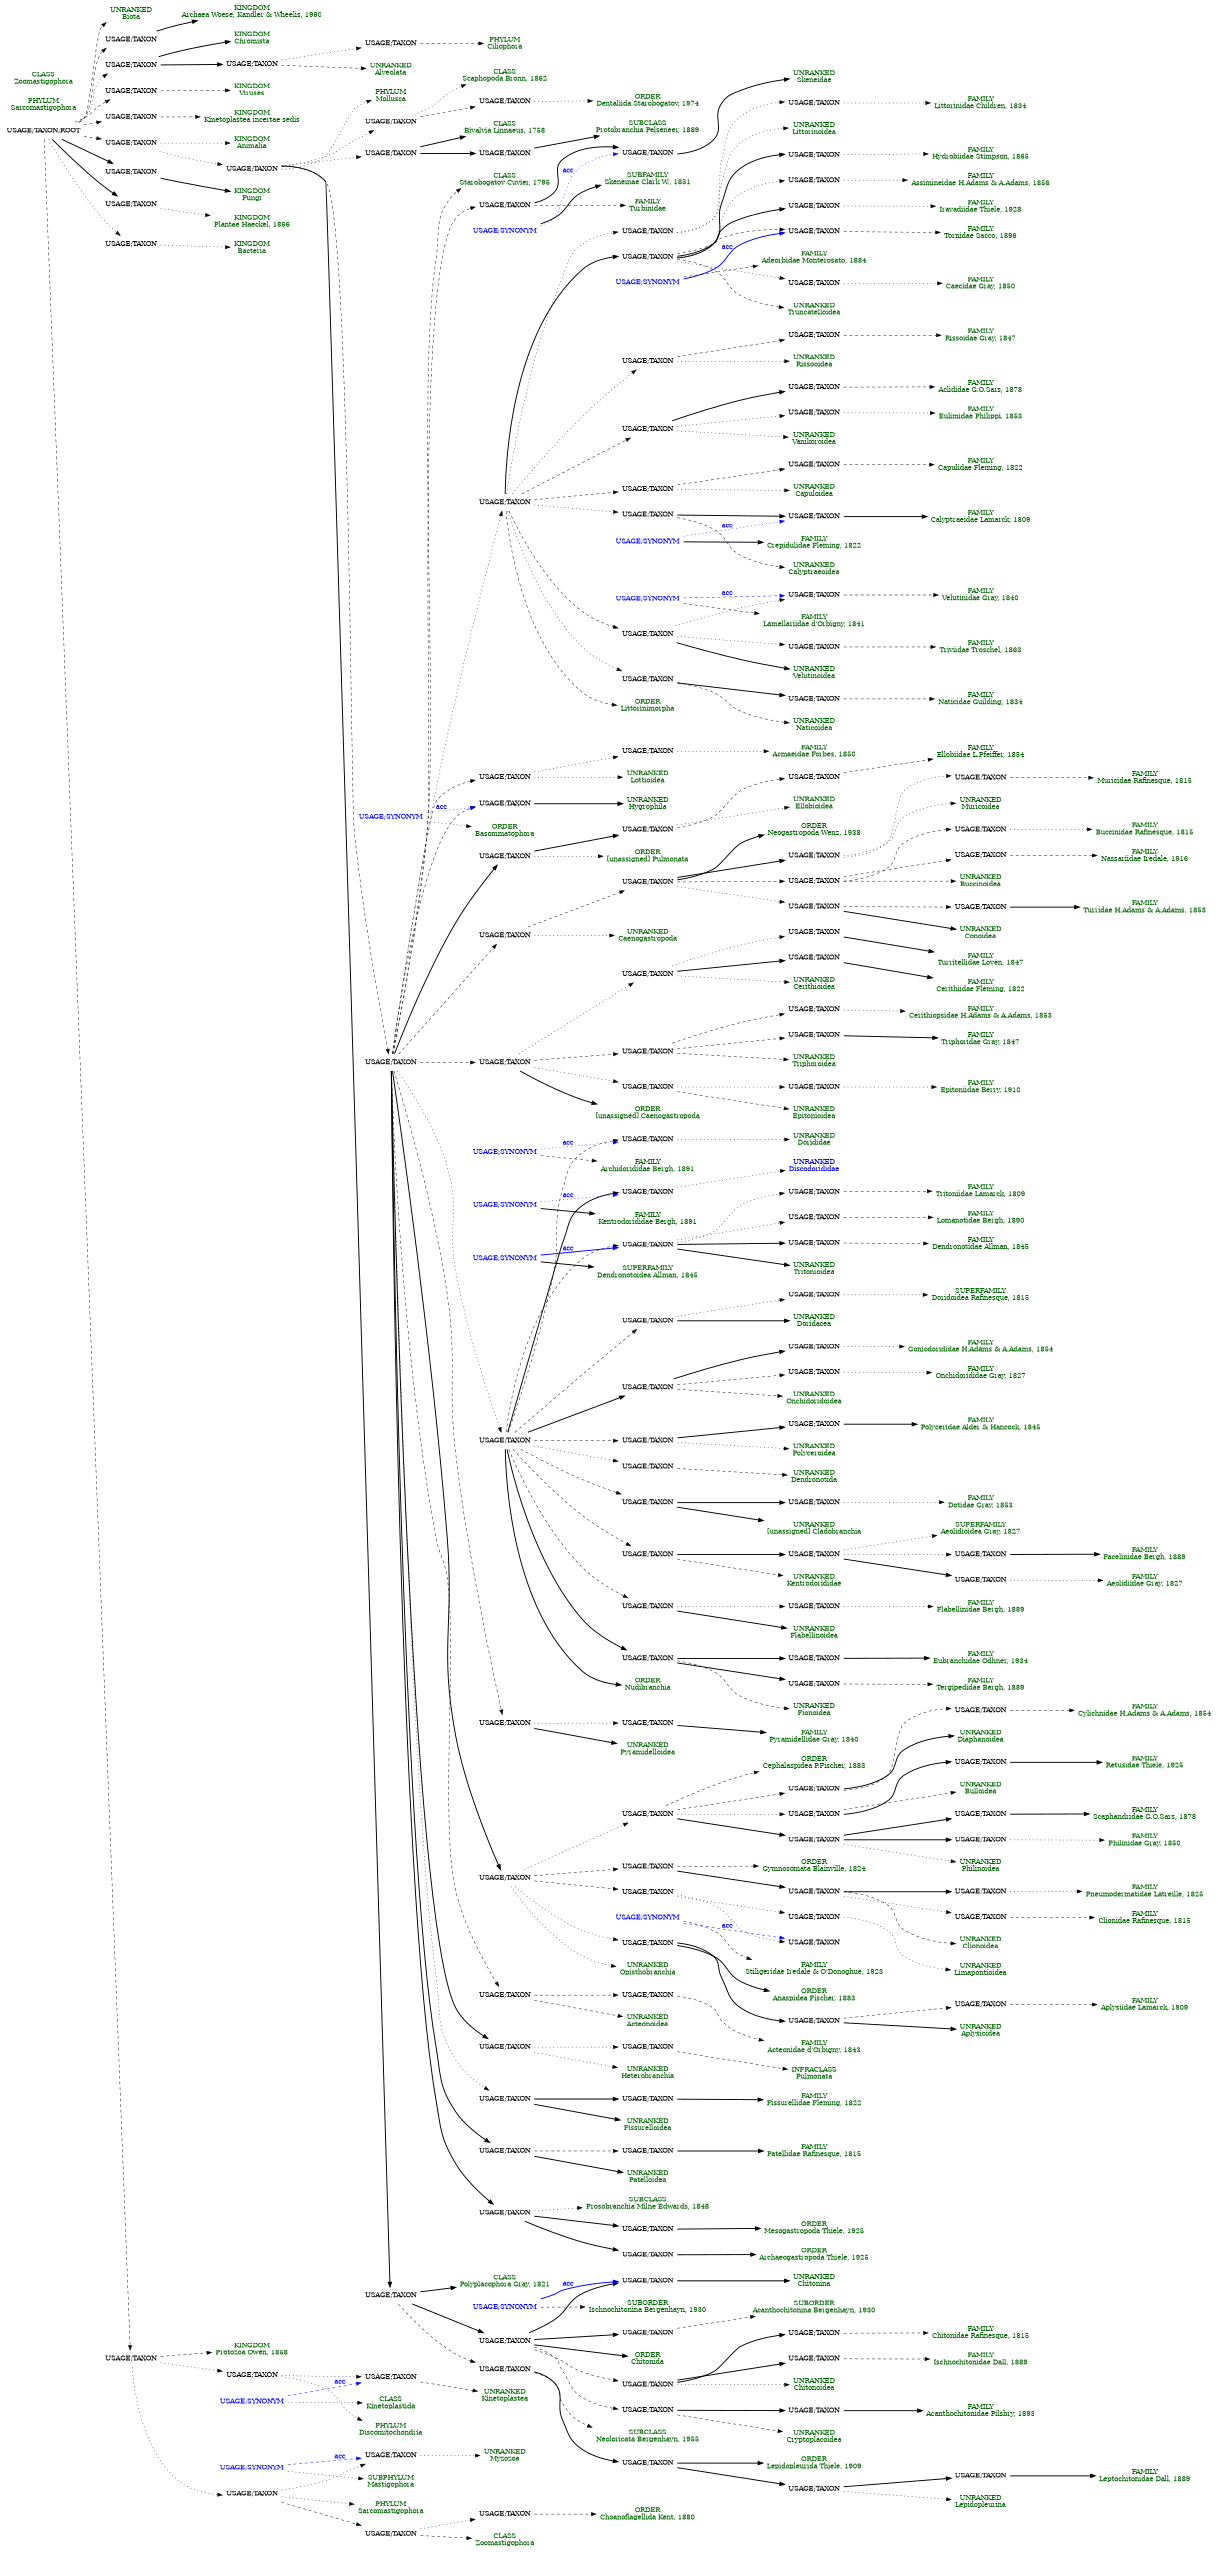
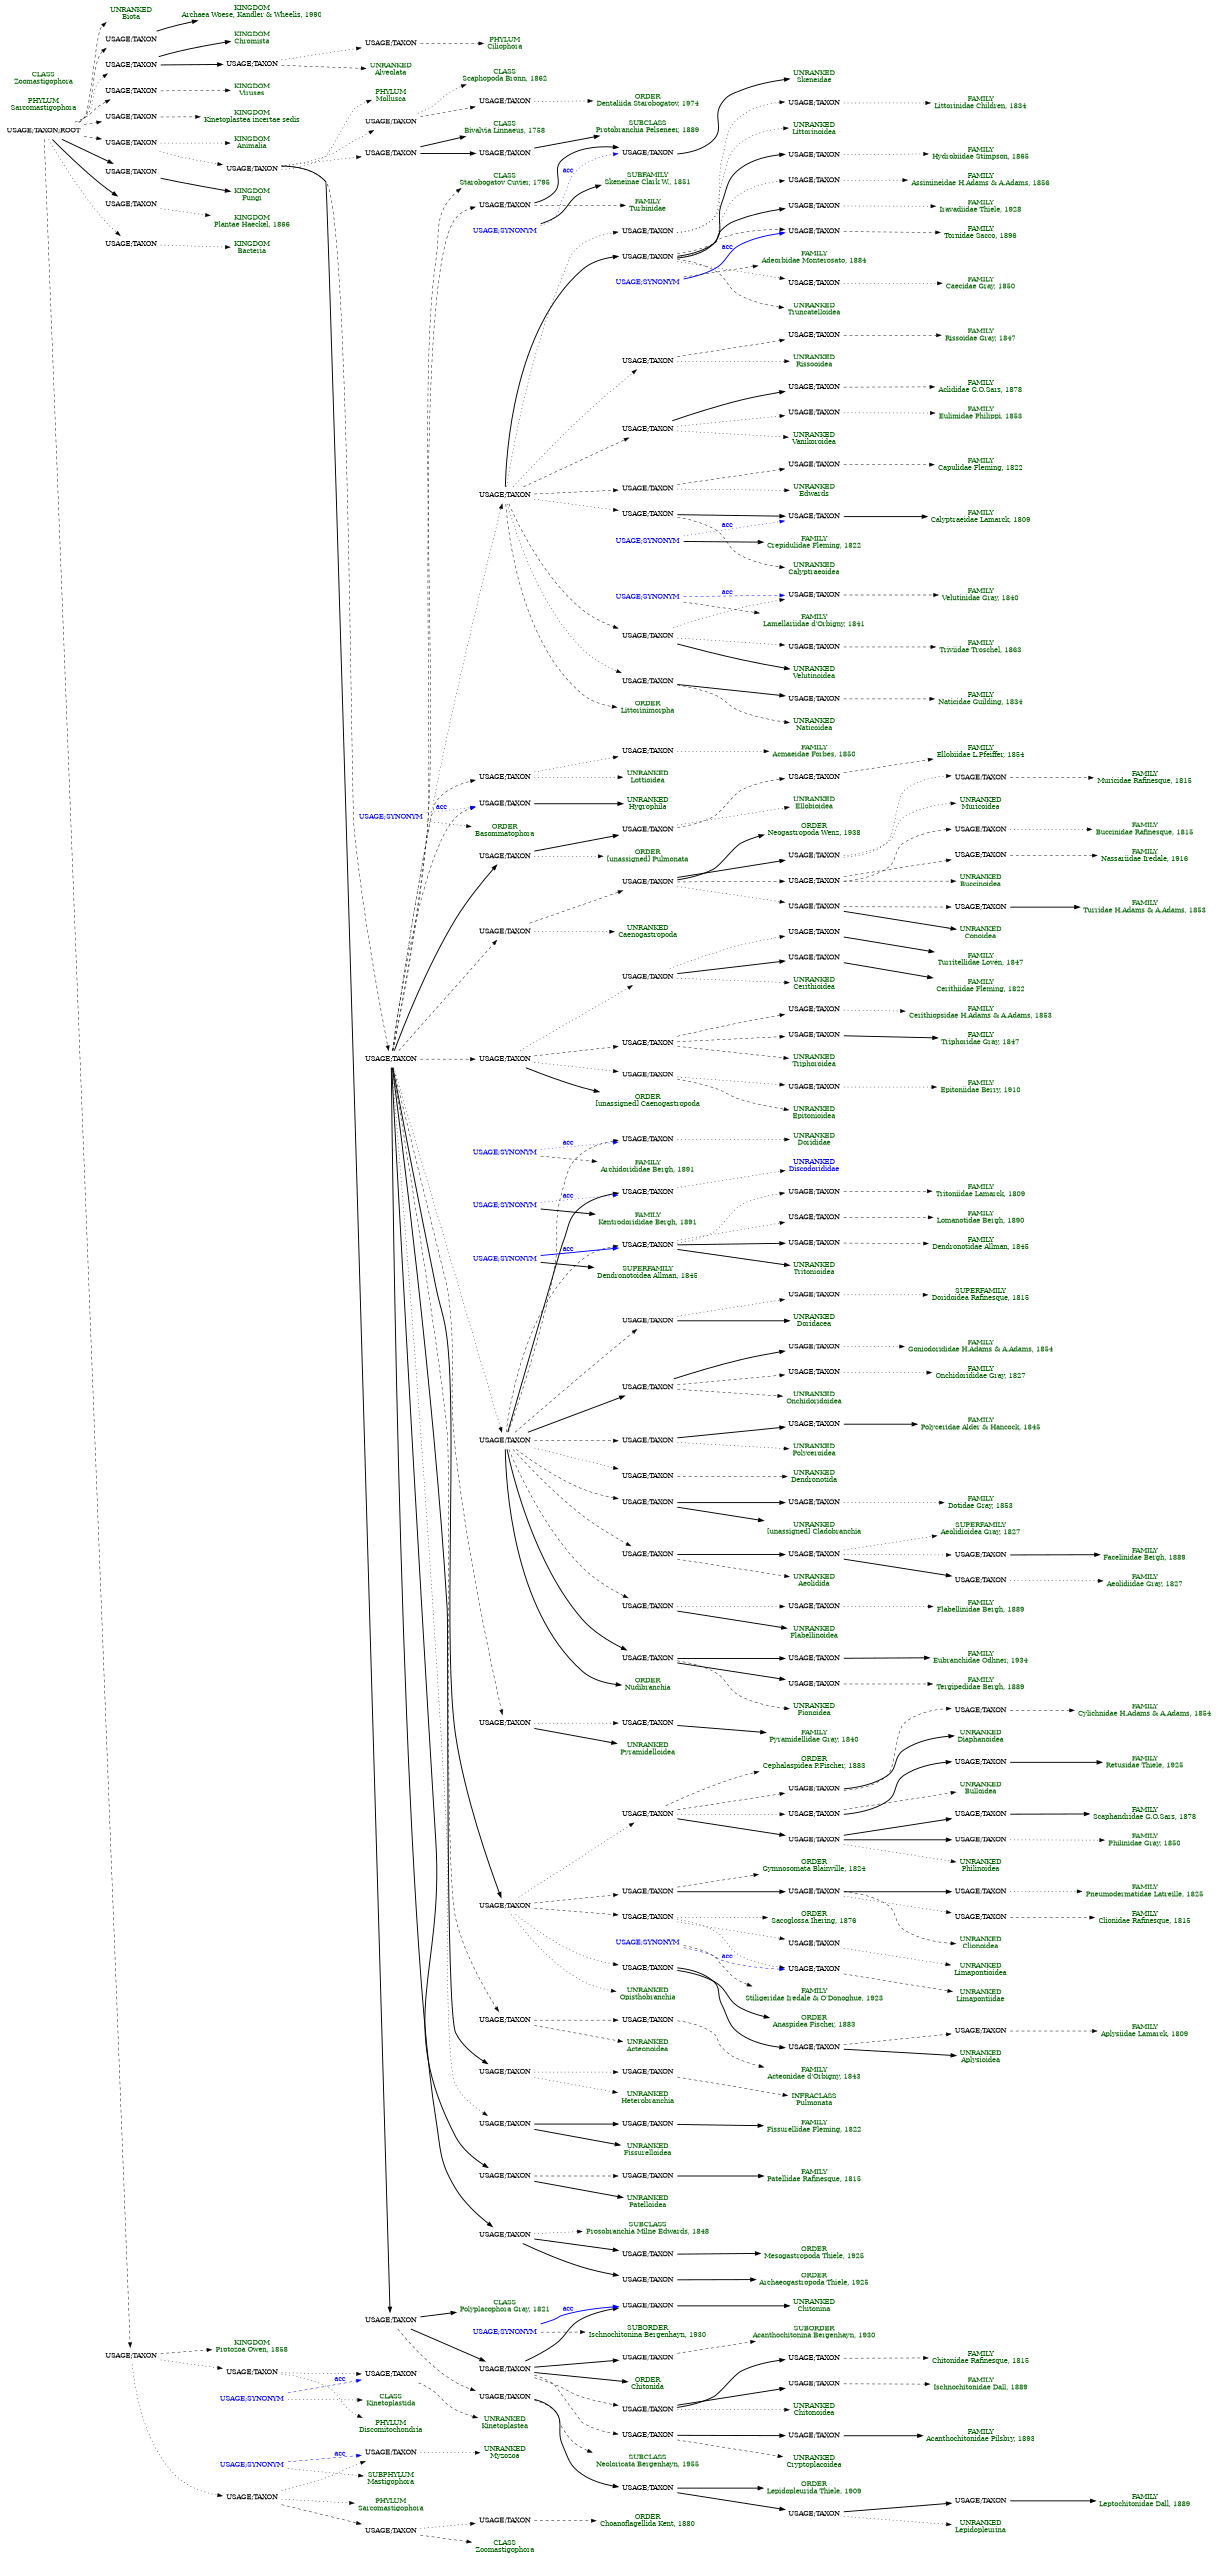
(814, 491) -> (814, 491)
(814, 1581) -> (814, 1581)
none -> (814, 1918)
none -> (981, 1996)
